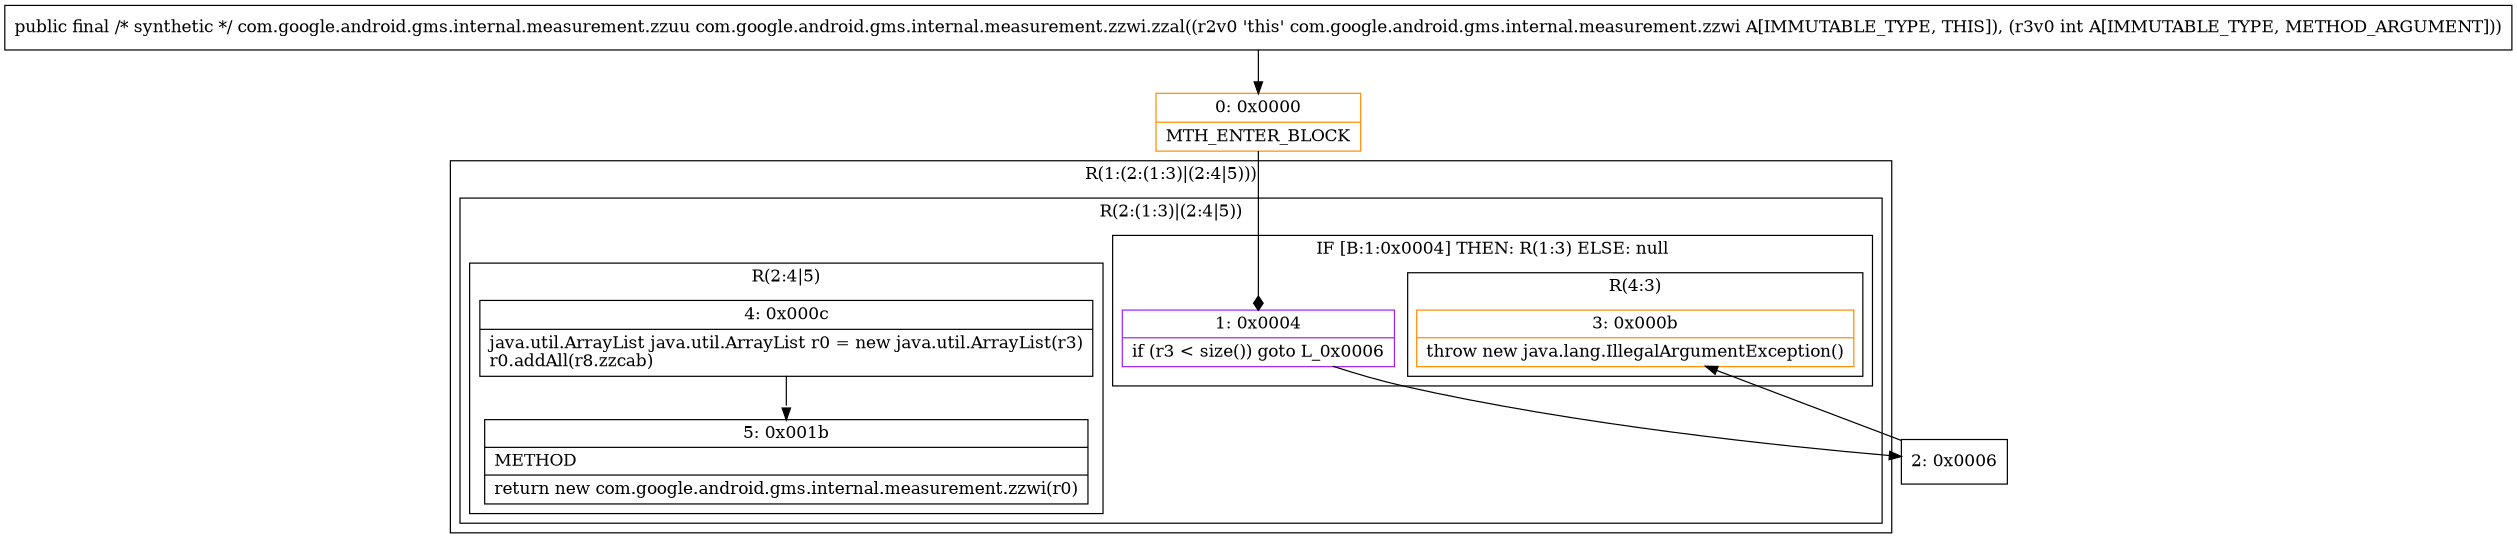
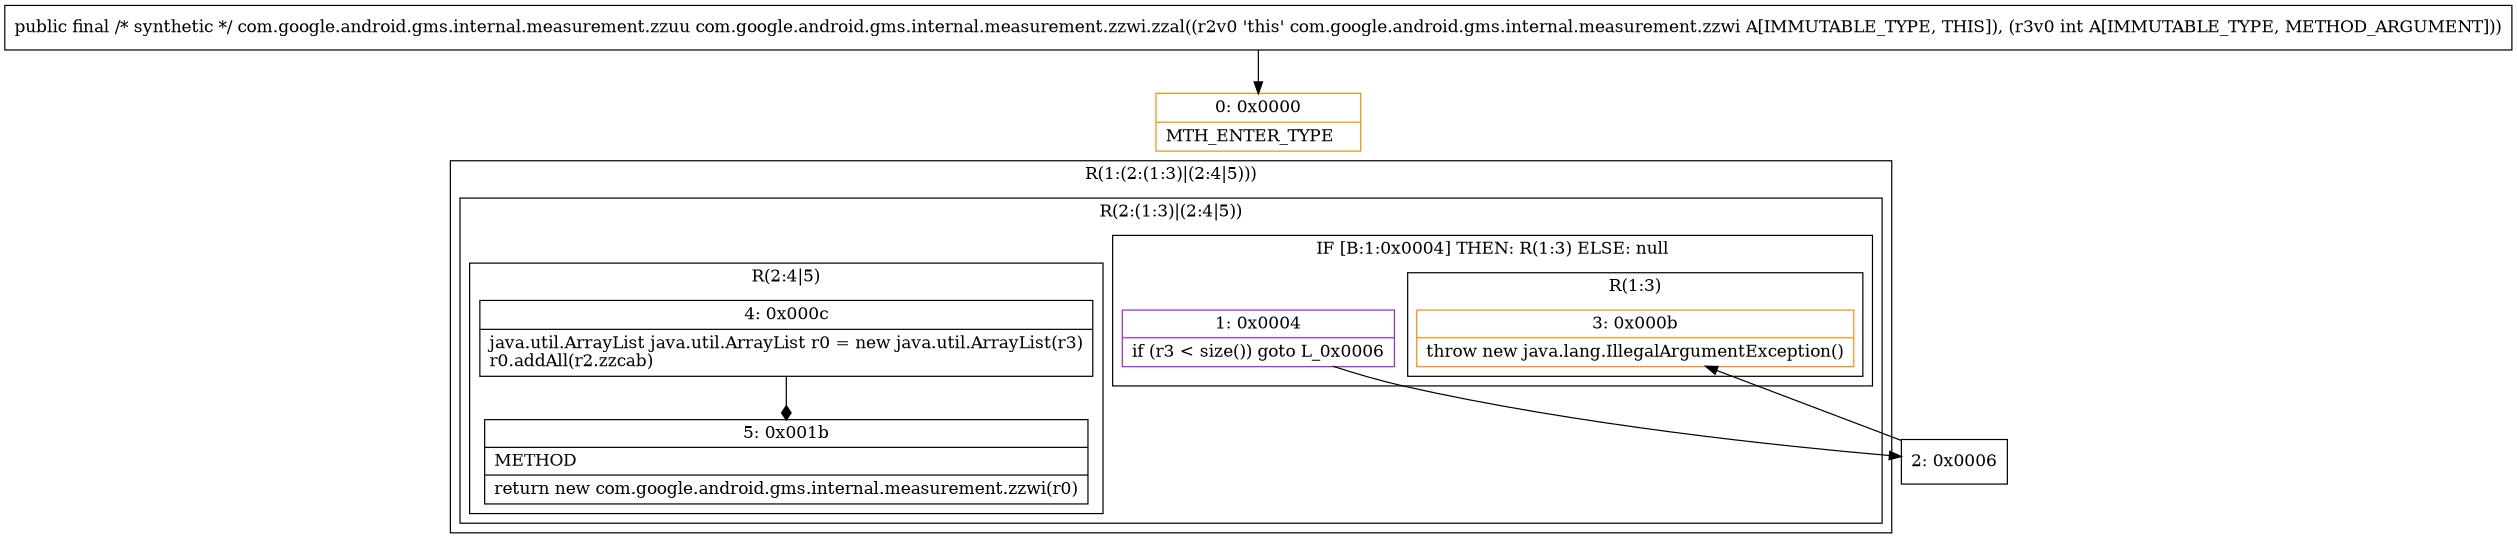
(1258, 136) -> (1250, 136)
(1258, 223) -> none
(1635, 287) -> (1635, 287)
(571, 361) -> (571, 361)
(786, 391) -> (786, 391)
